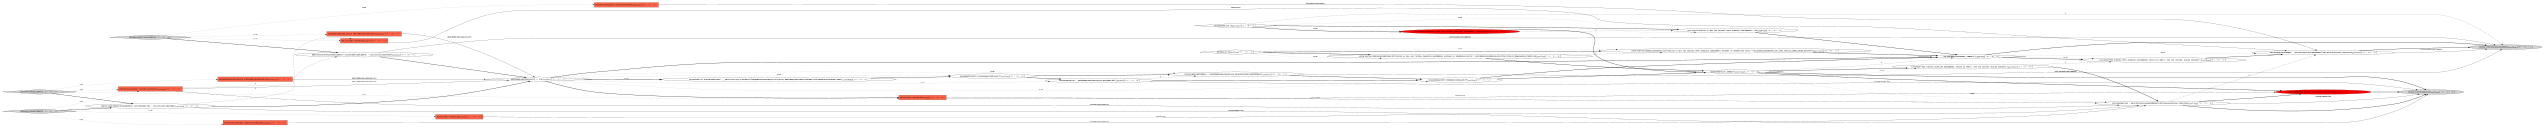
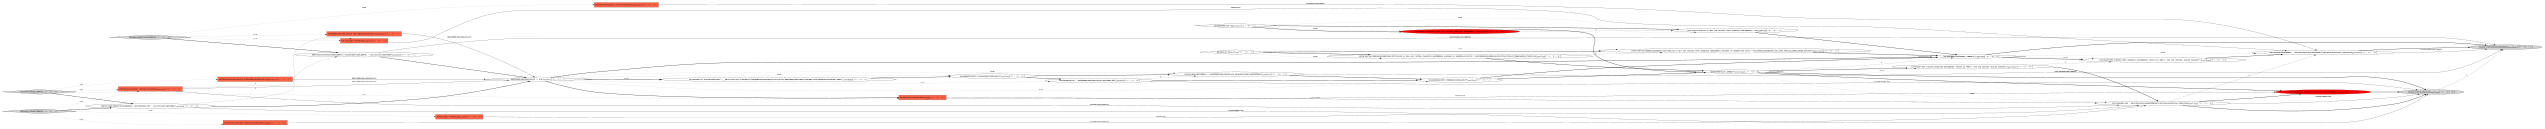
(1878, 14) -> (2472, 73)
